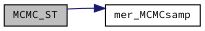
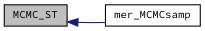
(81, 8) -> (92, 23)
